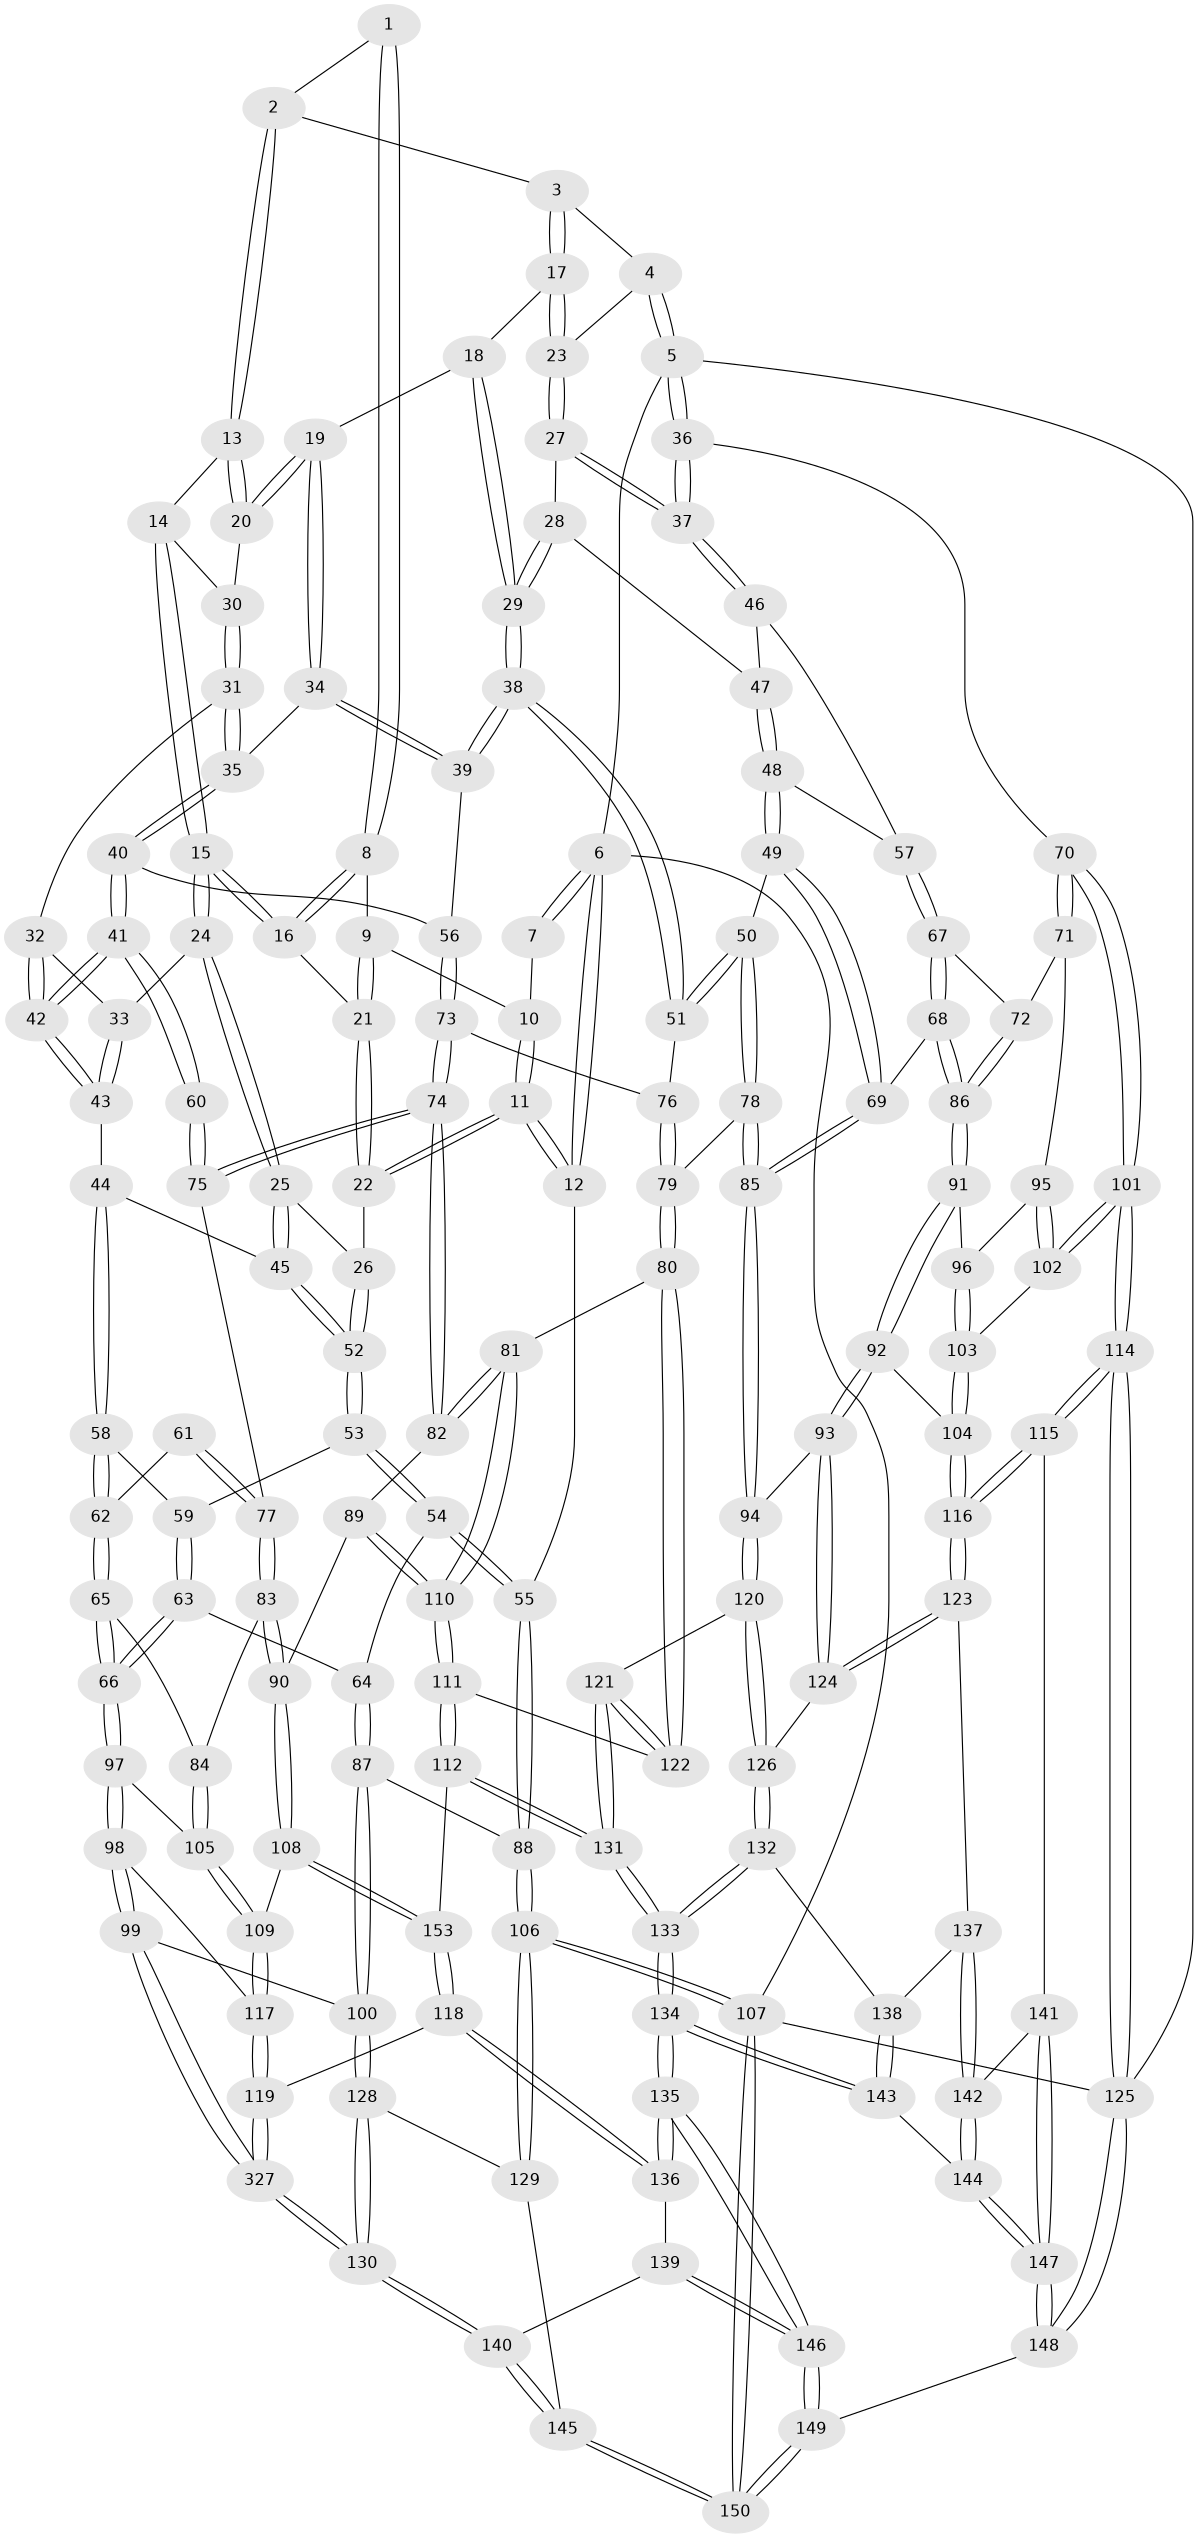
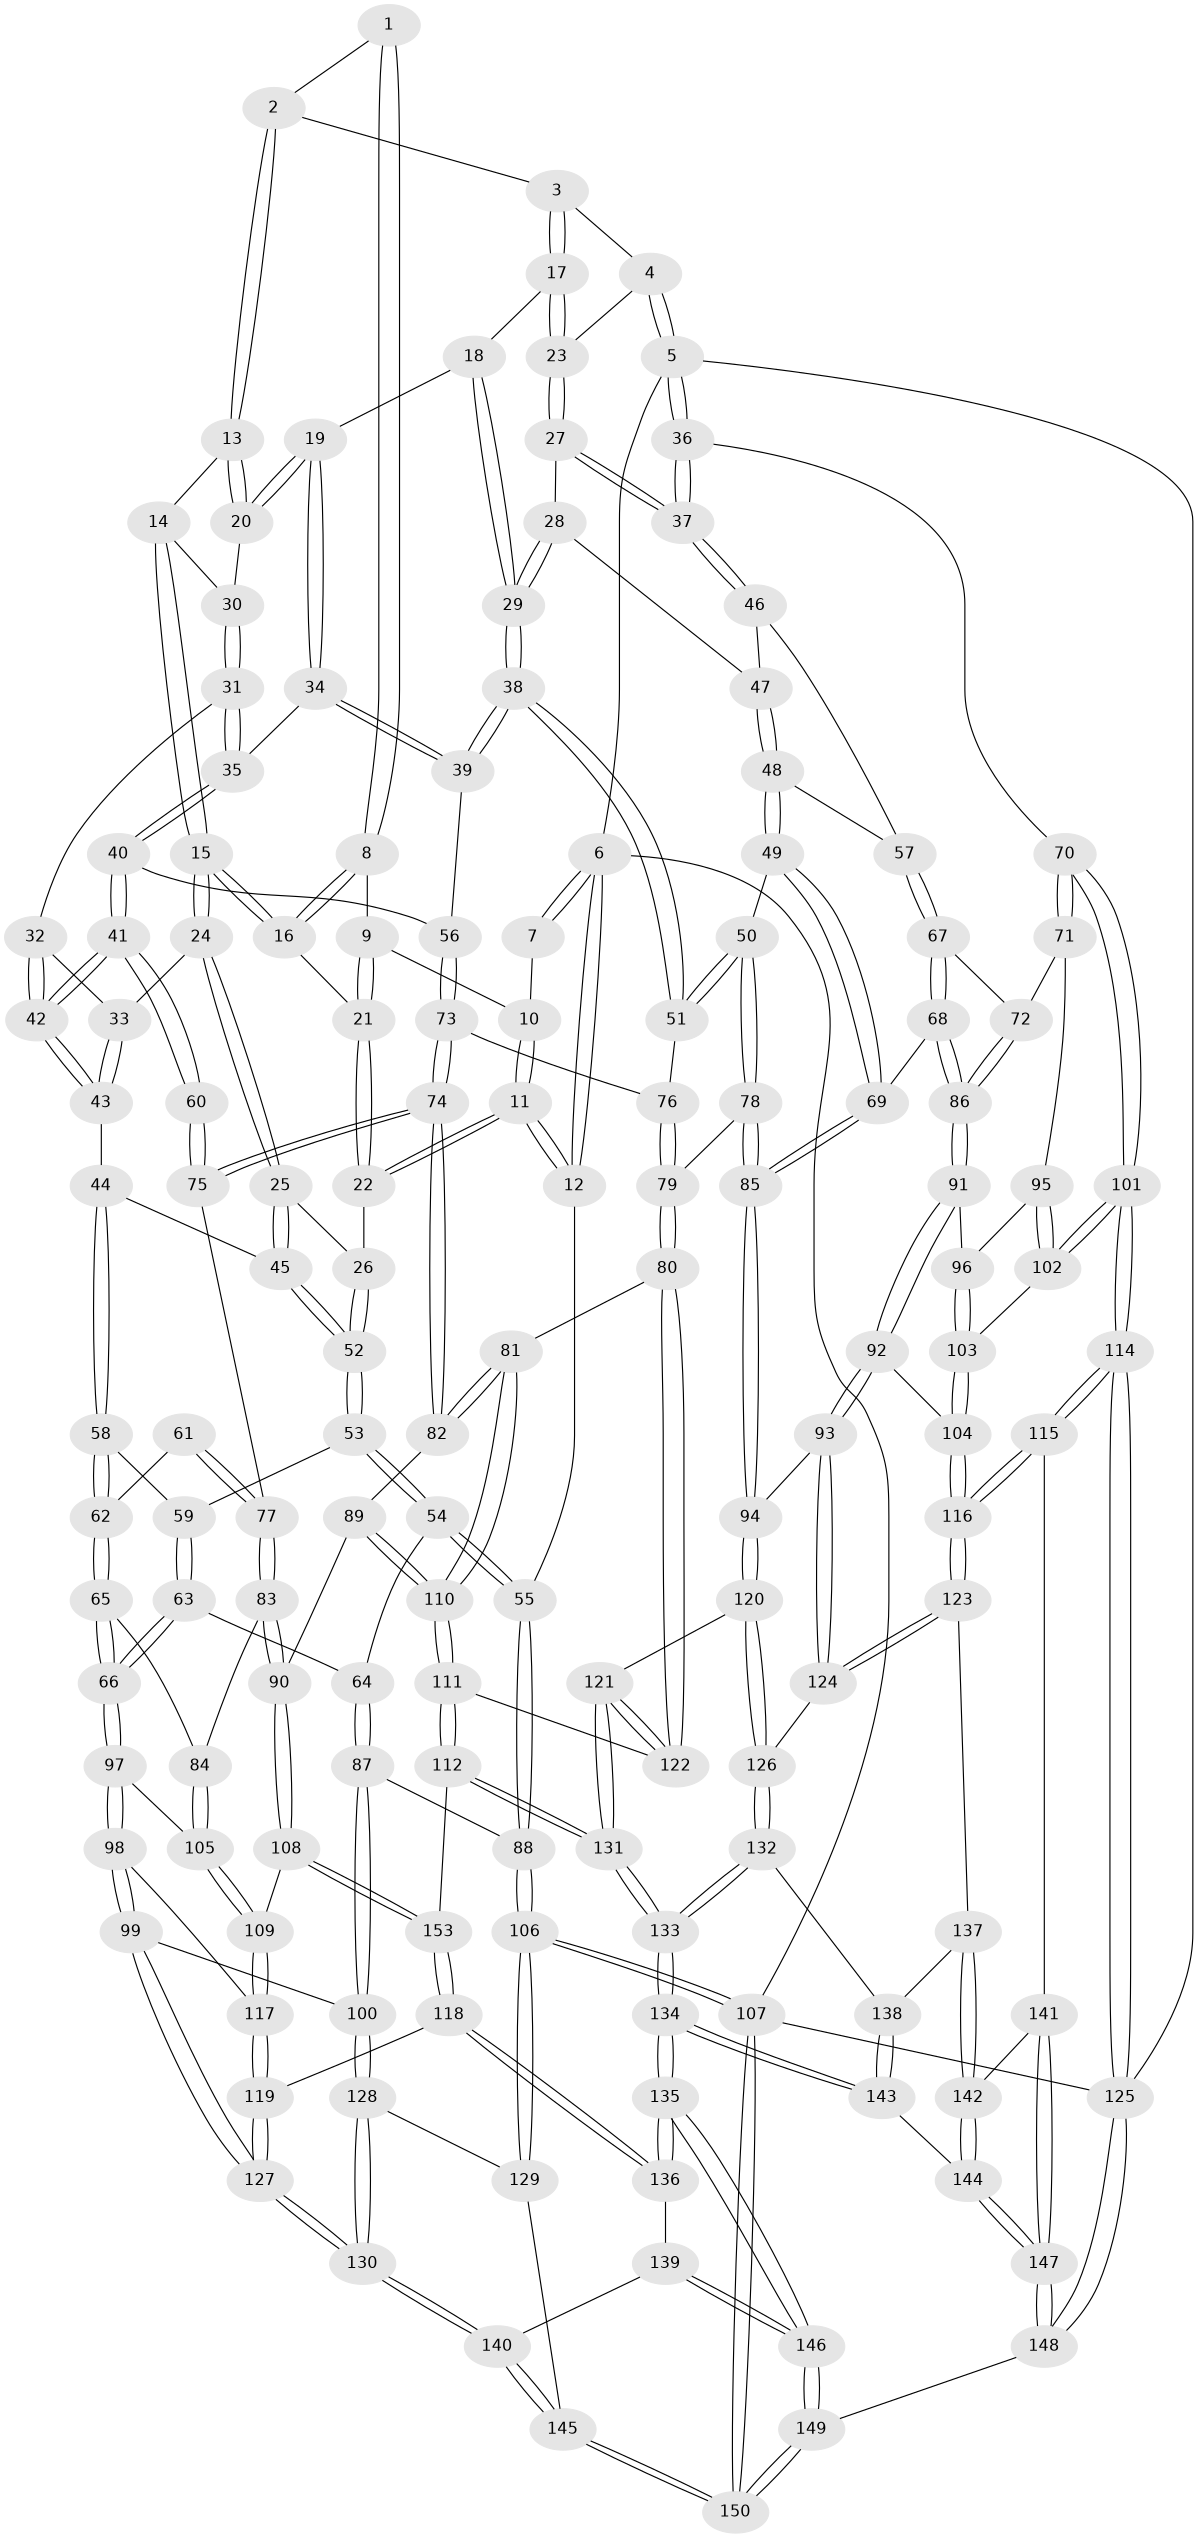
(260, 2181) -> (260, 2181)
